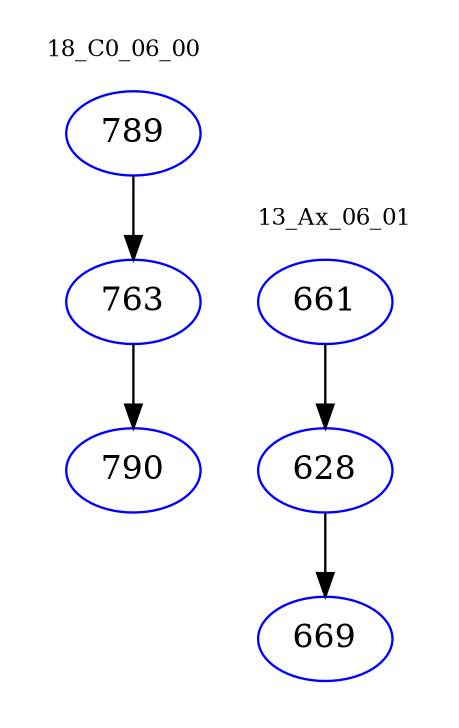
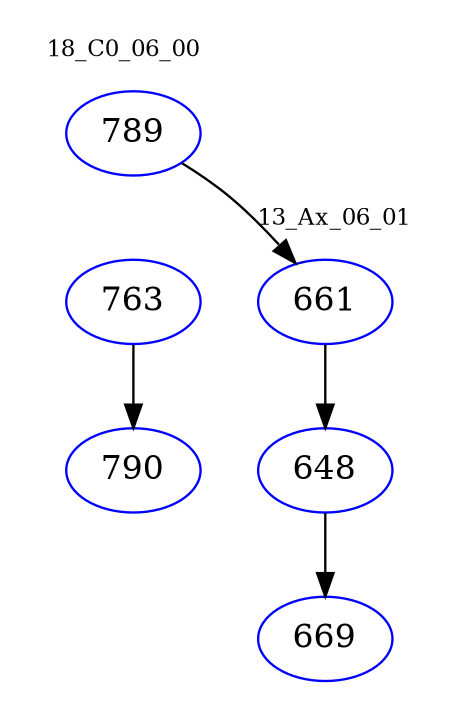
(133, 206) -> (255, 219)
(325, 470) -> (325, 470)
